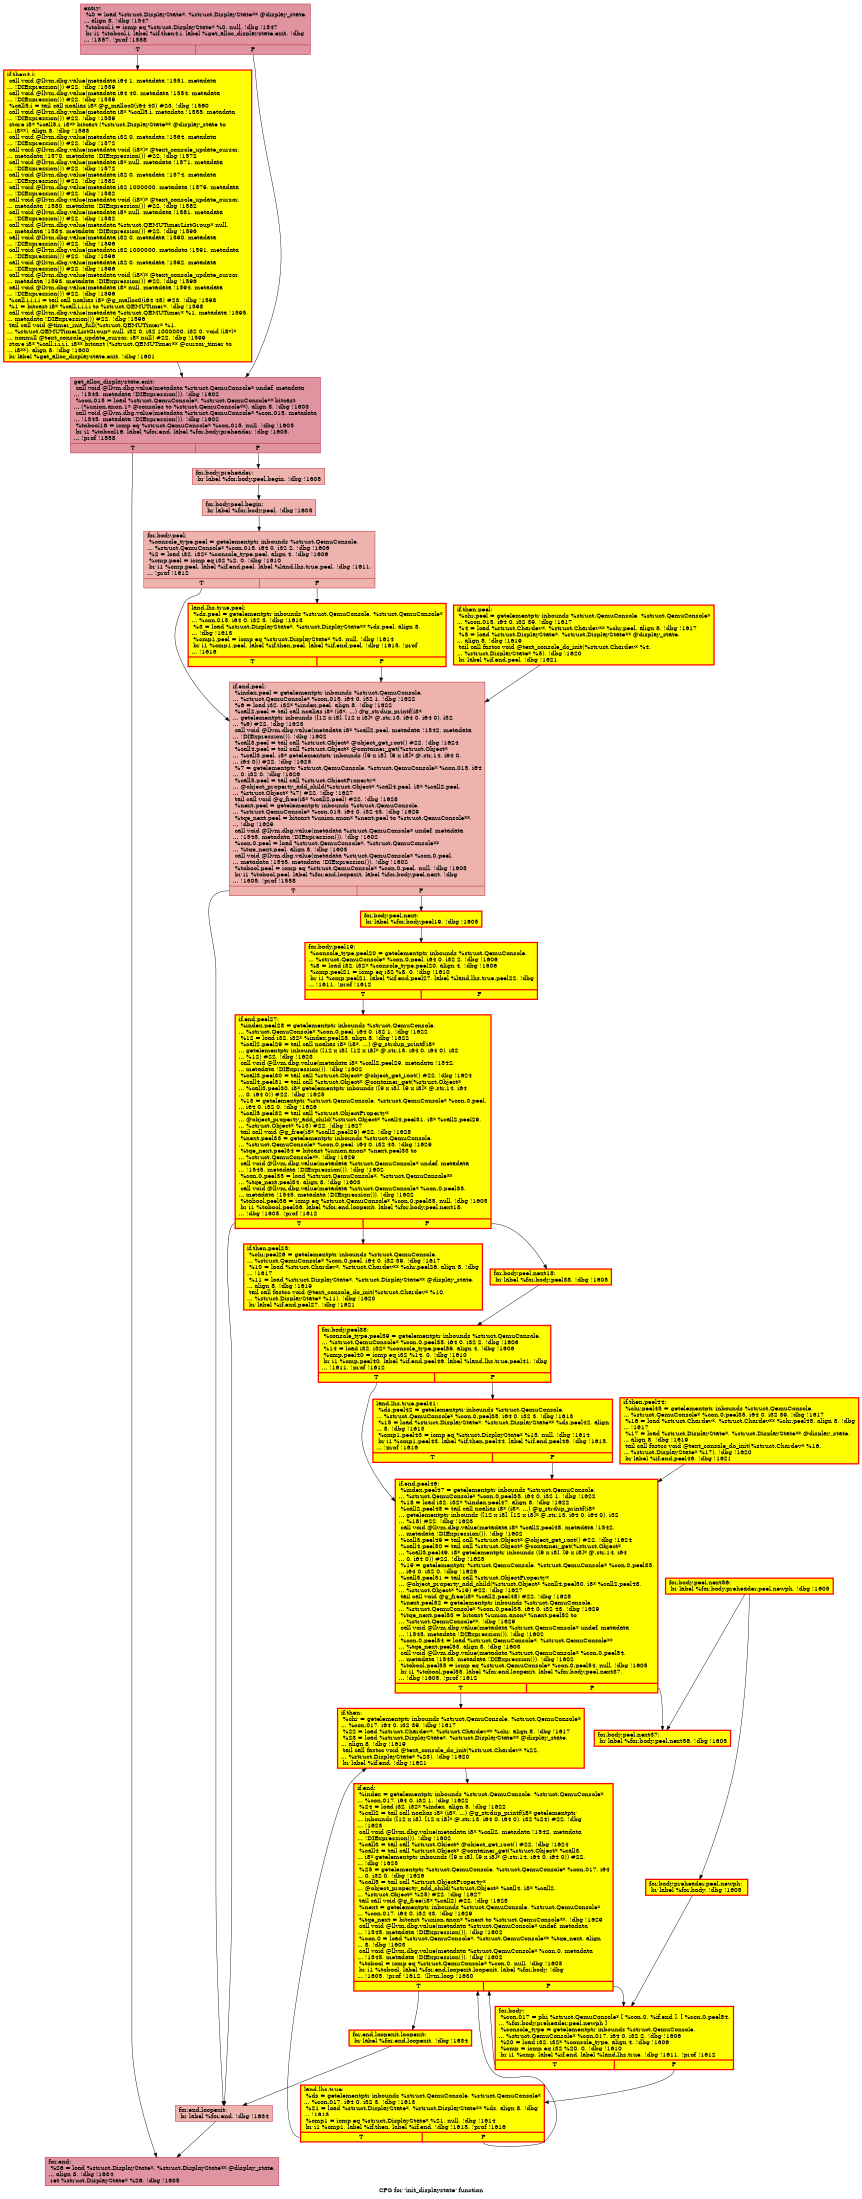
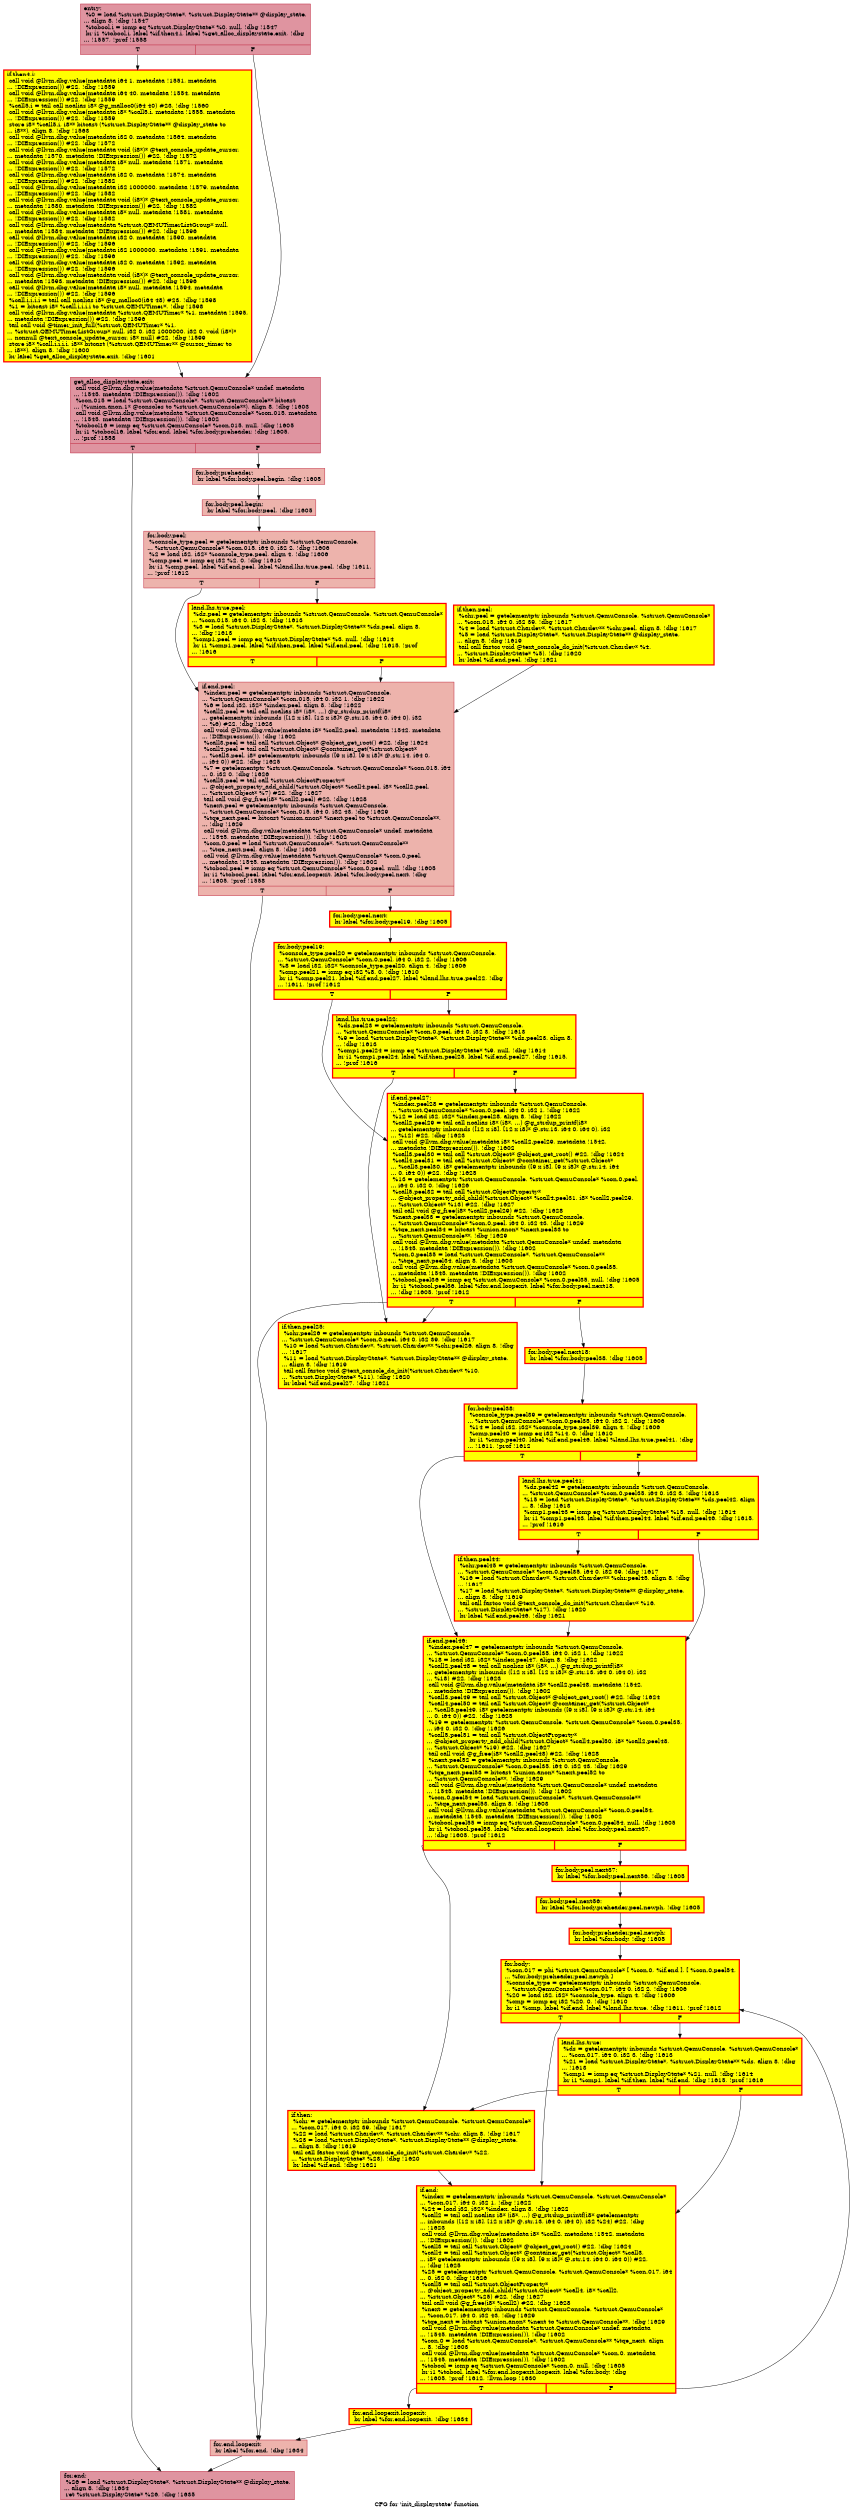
none -> (454, 1046)
none -> (578, 1545)
(707, 1660) -> (620, 1887)
